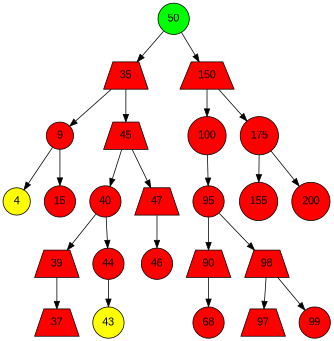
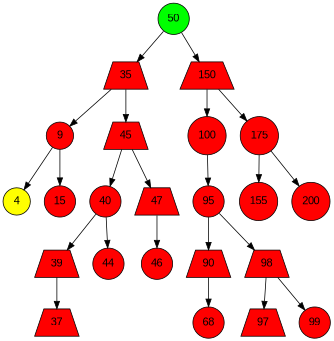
(108, 323) -> none
